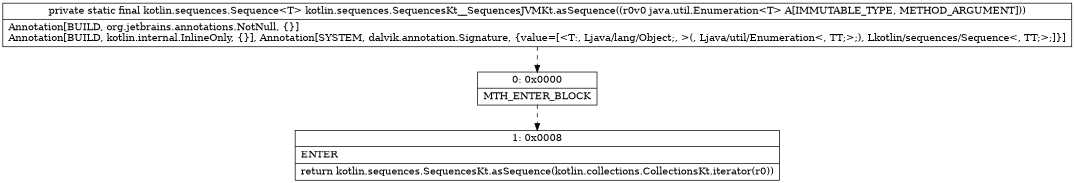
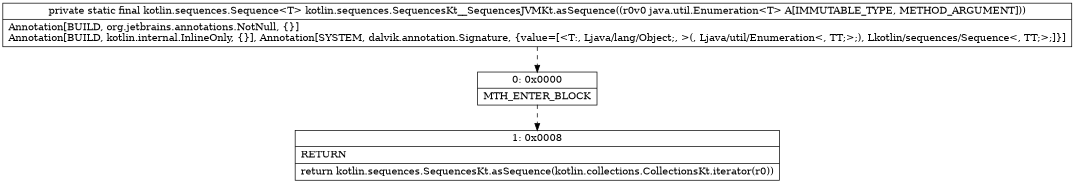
(319, 155) -> (324, 155)
